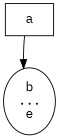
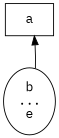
(24, 48) -> (35, 57)
